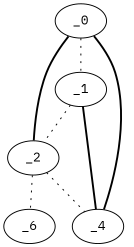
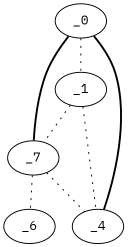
(33, 158) -> (33, 158)
(89, 158) -> (89, 158)
